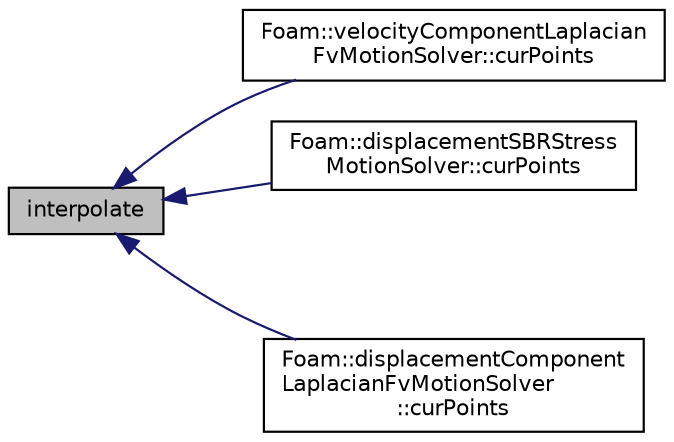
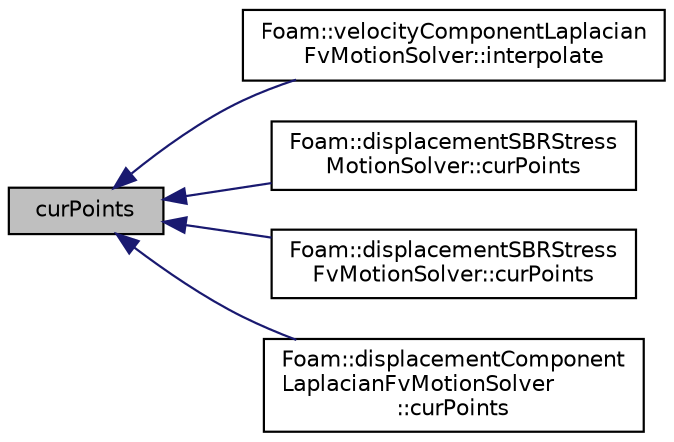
(454, 45) -> (454, 45)
(86, 211) -> (86, 211)
none -> (454, 264)
